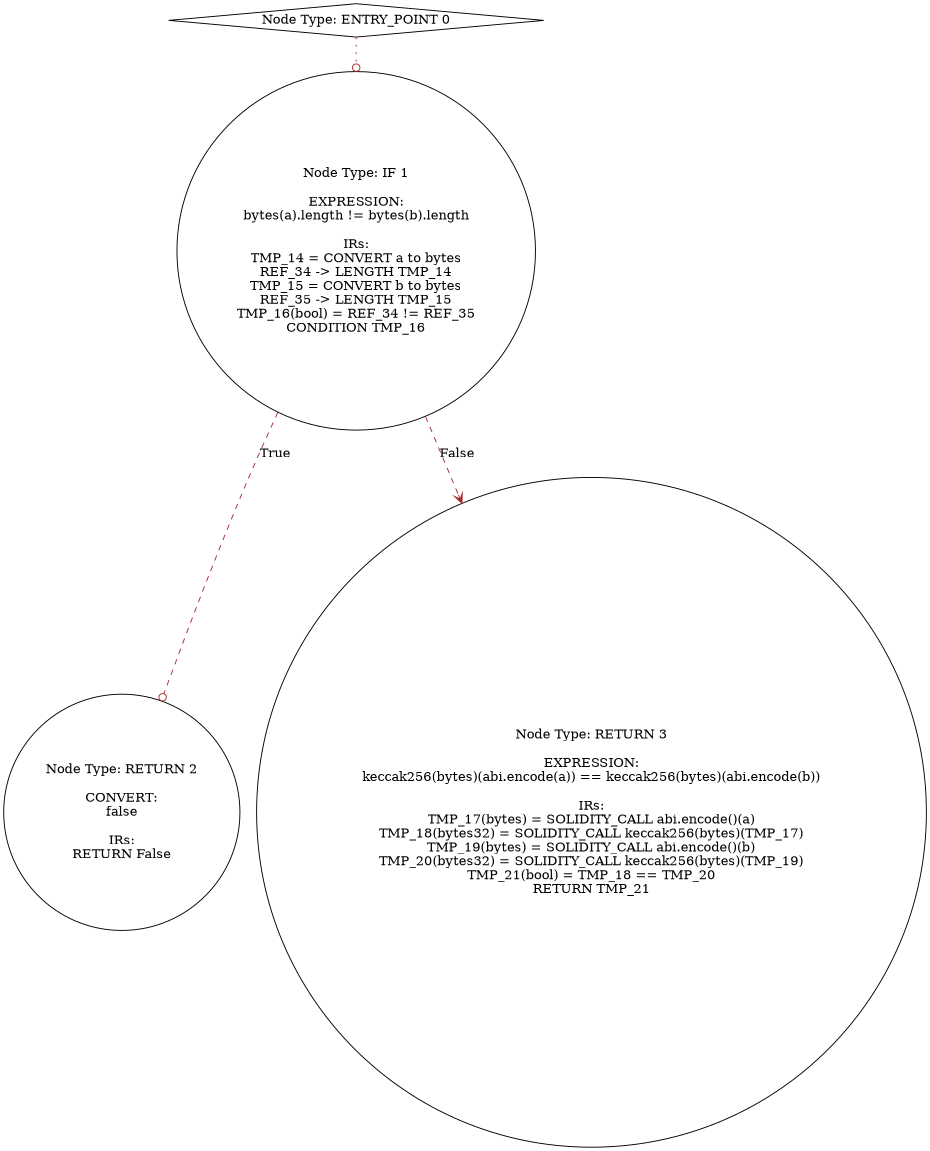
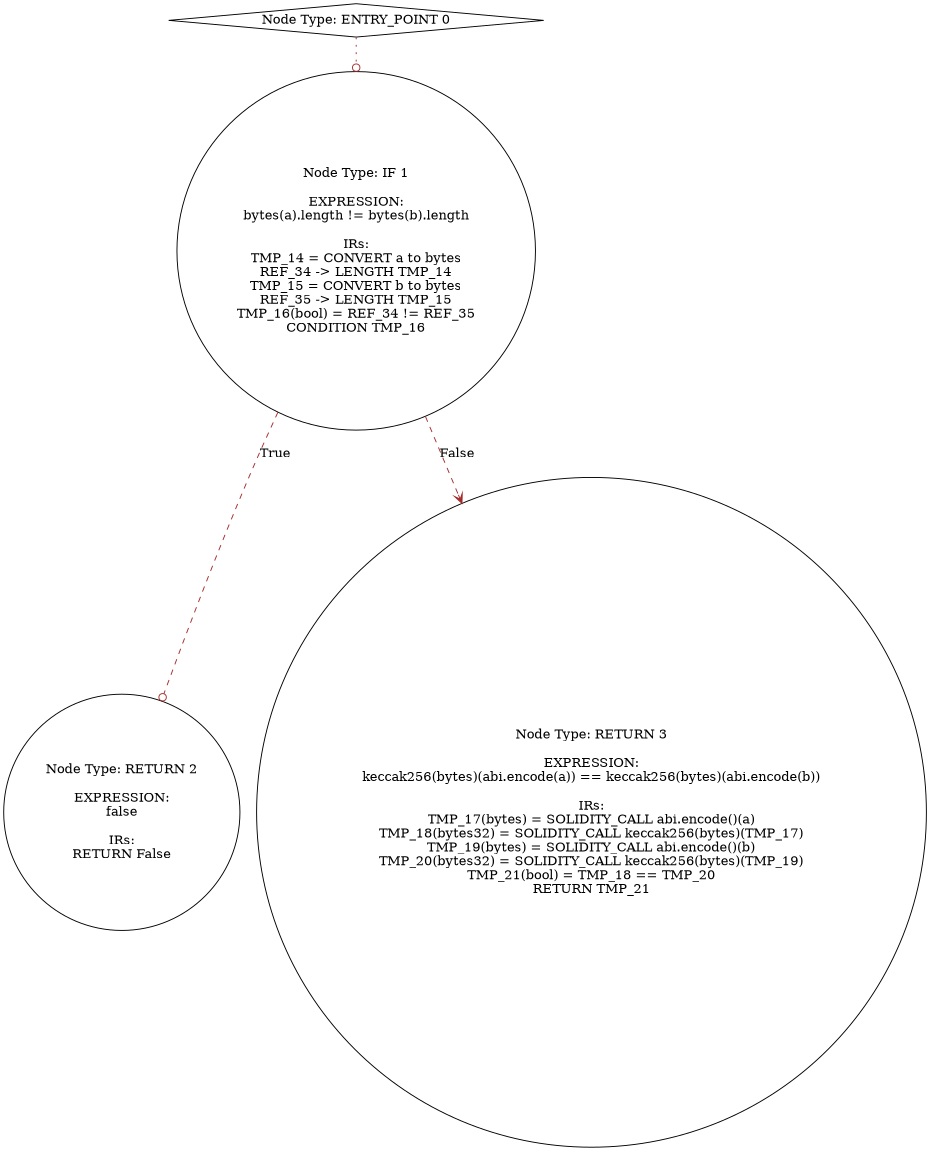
(122, 812) -> (122, 812)
